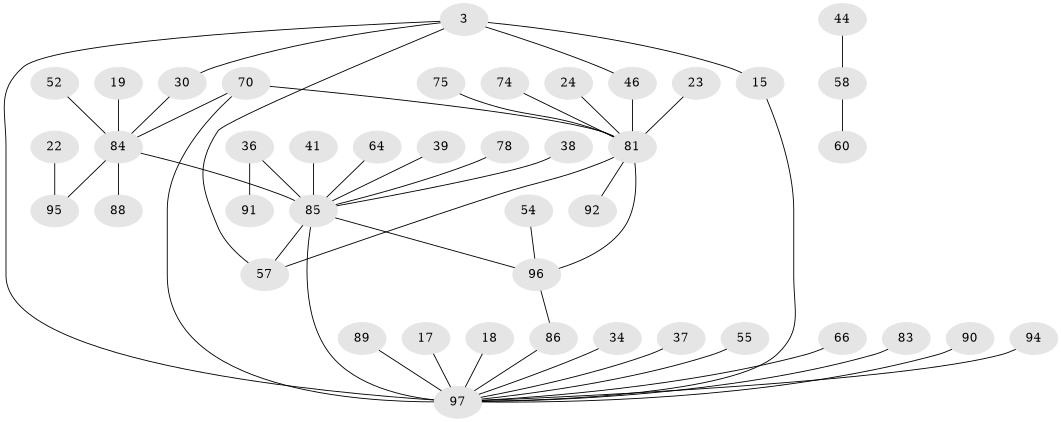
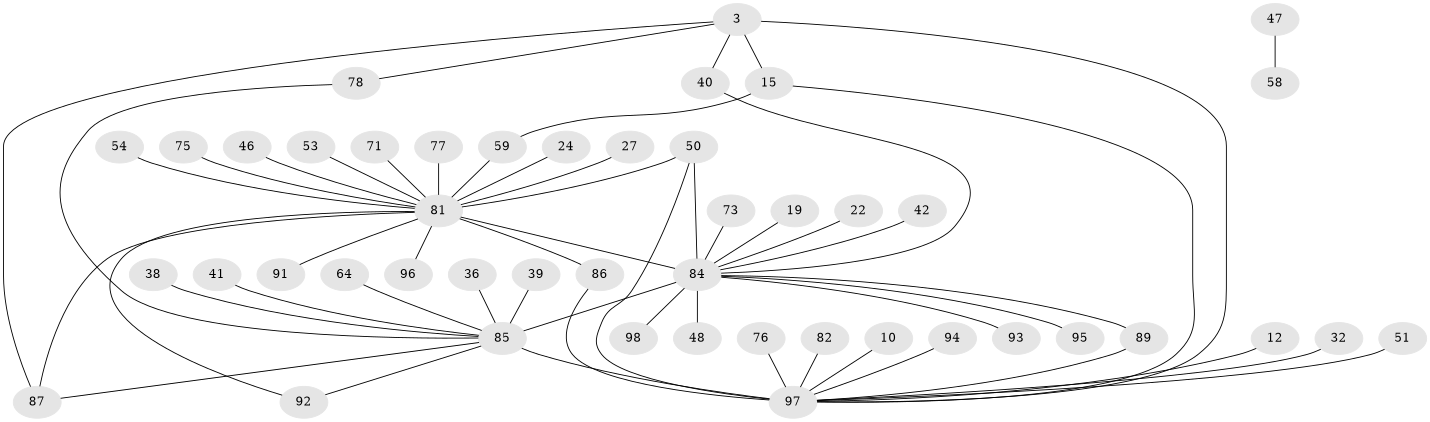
(842, 19) -> (1275, 19)
(550, 48) -> (547, 51)
(55, 83) -> (922, 211)
(182, 83) -> (705, 83)
(246, 83) -> (694, 147)
(505, 83) -> (375, 147)
(696, 83) -> (630, 147)
none -> (311, 147)
none -> (439, 147)
none -> (502, 147)
(842, 147) -> none
(250, 178) -> (358, 241)
(55, 179) -> (780, 245)
(119, 211) -> (697, 338)
none -> (731, 211)
(425, 243) -> (403, 370)
(533, 243) -> (275, 191)
none -> (568, 243)
(265, 275) -> (37, 402)
none -> (925, 288)
(545, 307) -> (521, 240)
(426, 338) -> (1275, 338)
(490, 338) -> none
(617, 338) -> (1339, 338)
none -> (634, 338)
(681, 338) -> none
(745, 338) -> (1403, 338)
(842, 338) -> (761, 338)
(906, 338) -> (825, 338)
(970, 338) -> (889, 338)
none -> (1016, 338)
